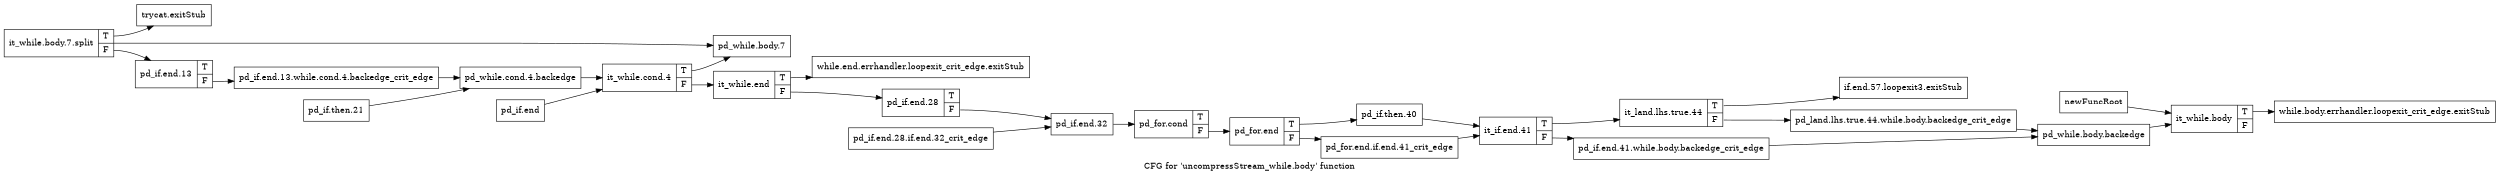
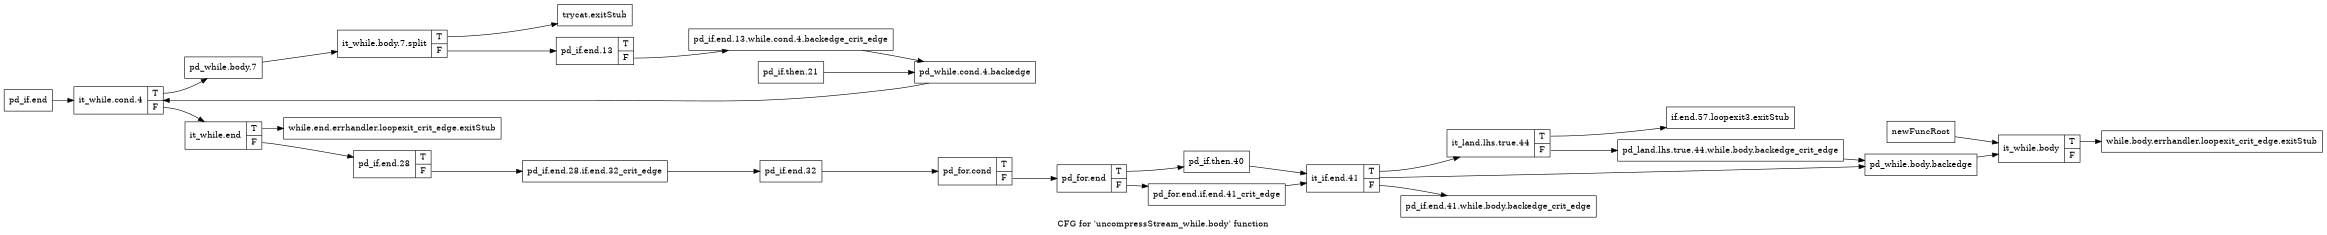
(410, 43) -> (297, 57)
(1003, 112) -> (474, 171)
(1900, 141) -> (1619, 173)
